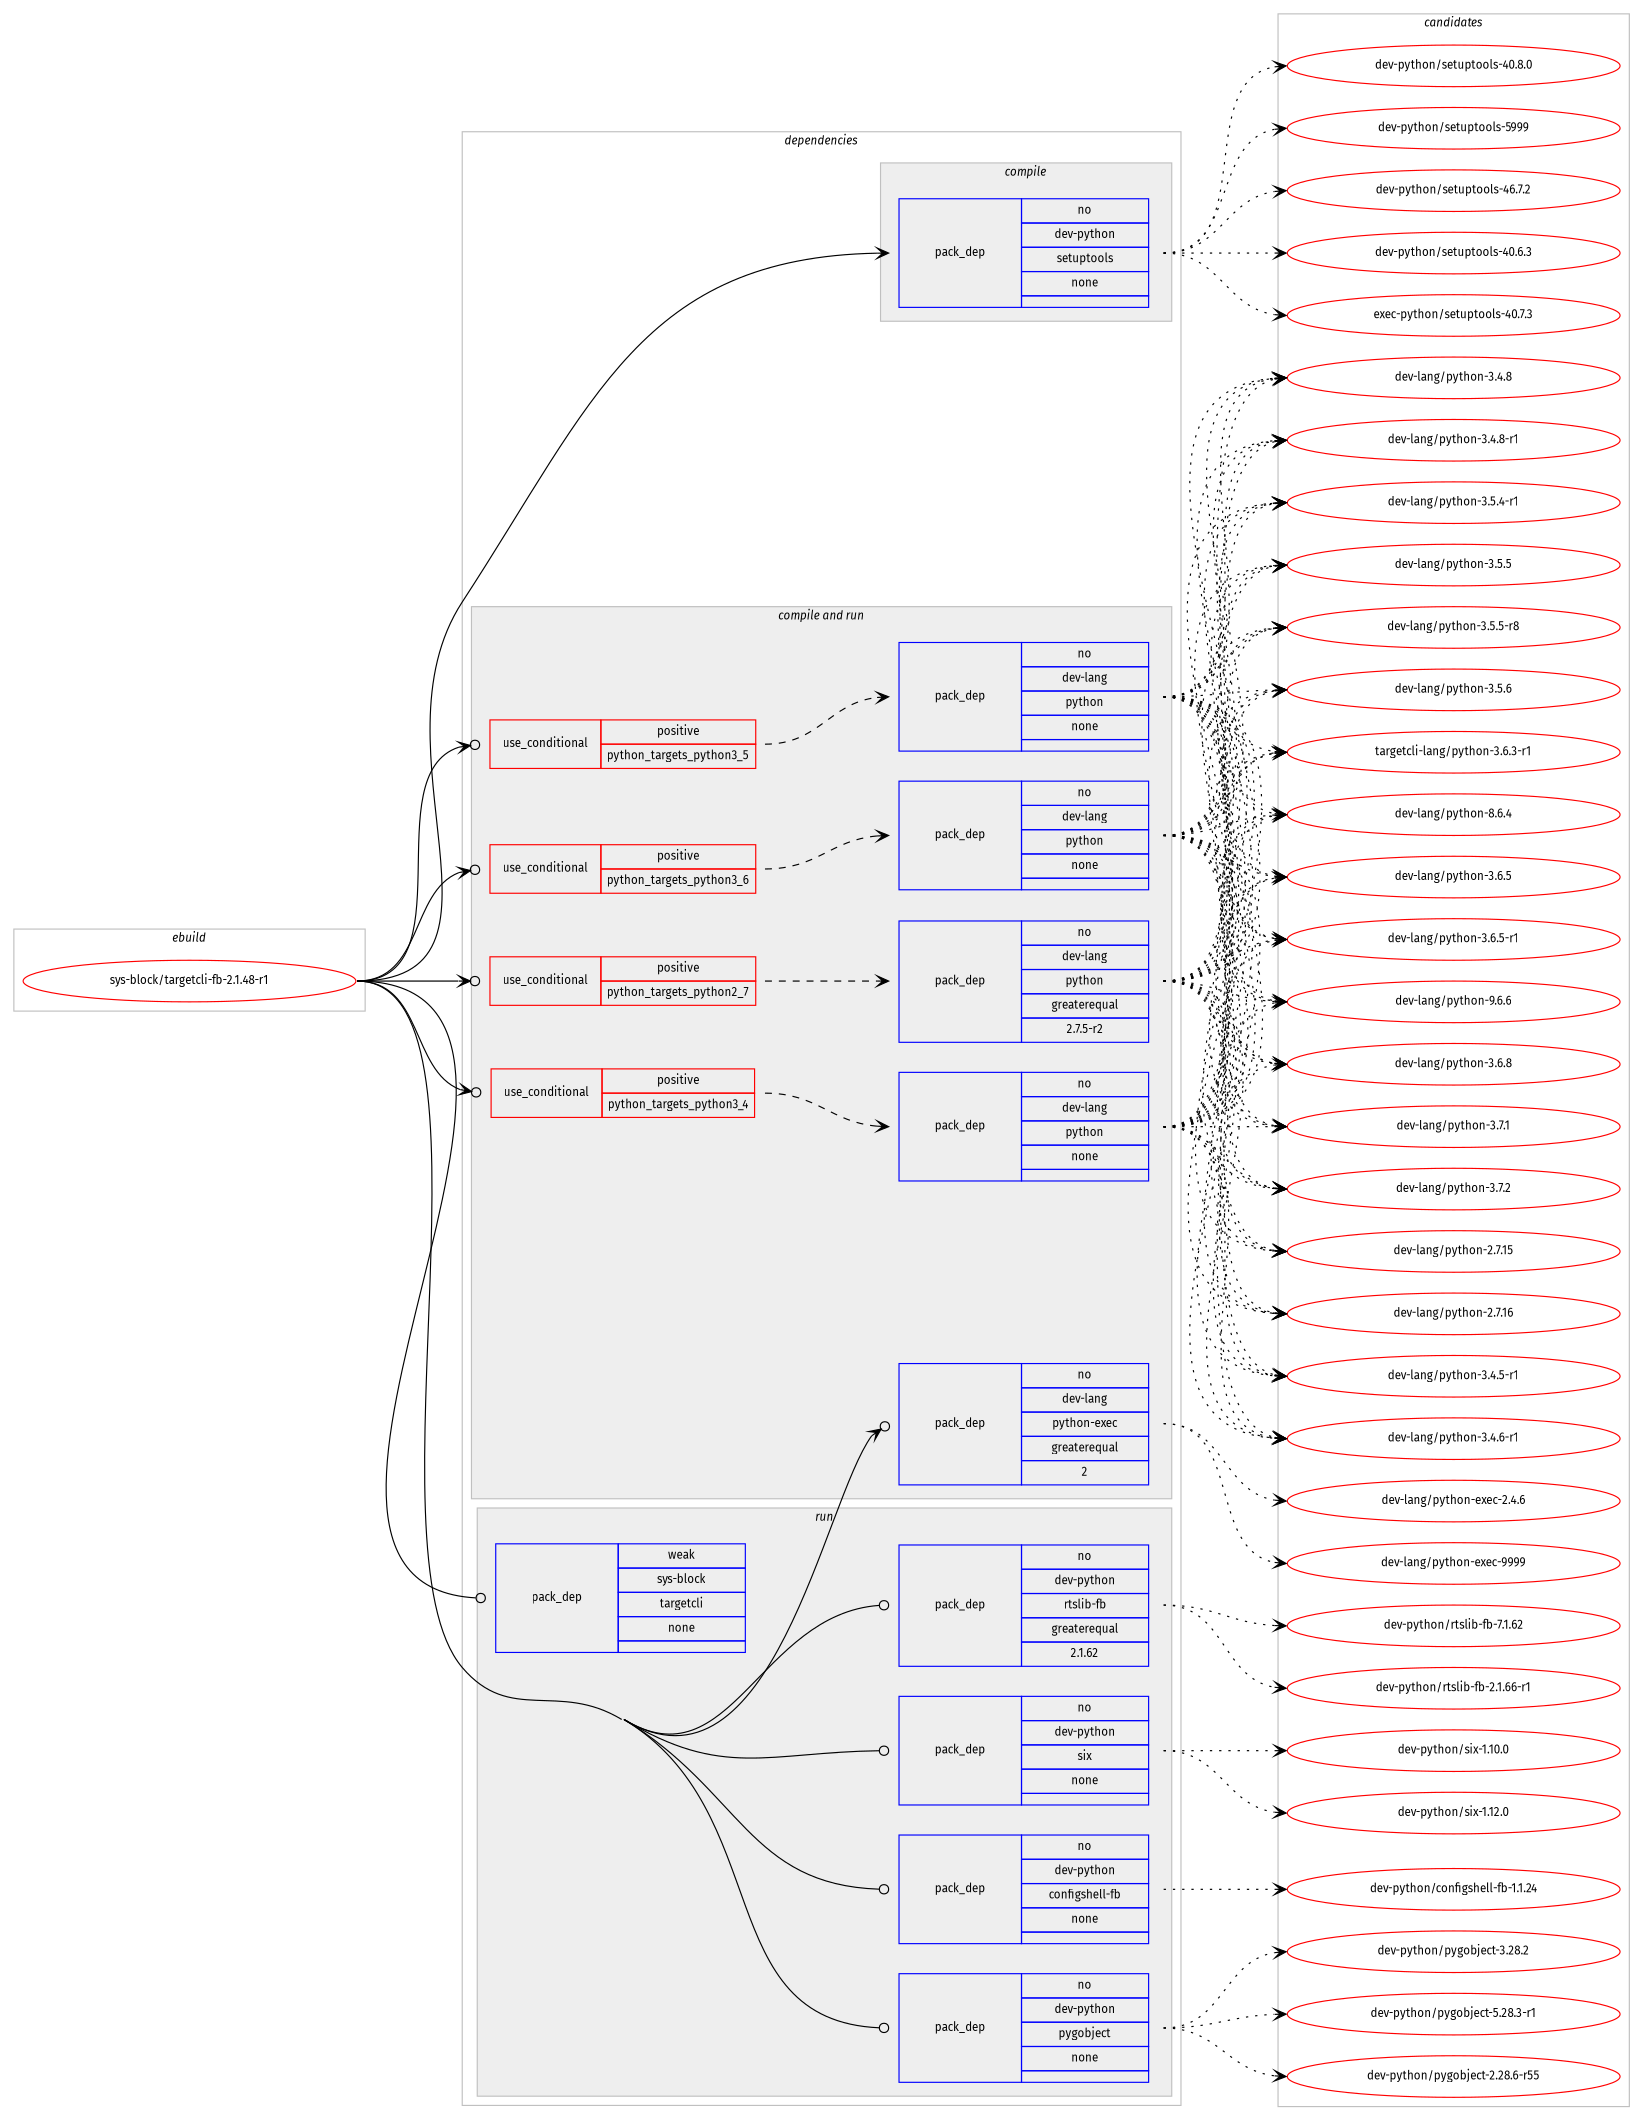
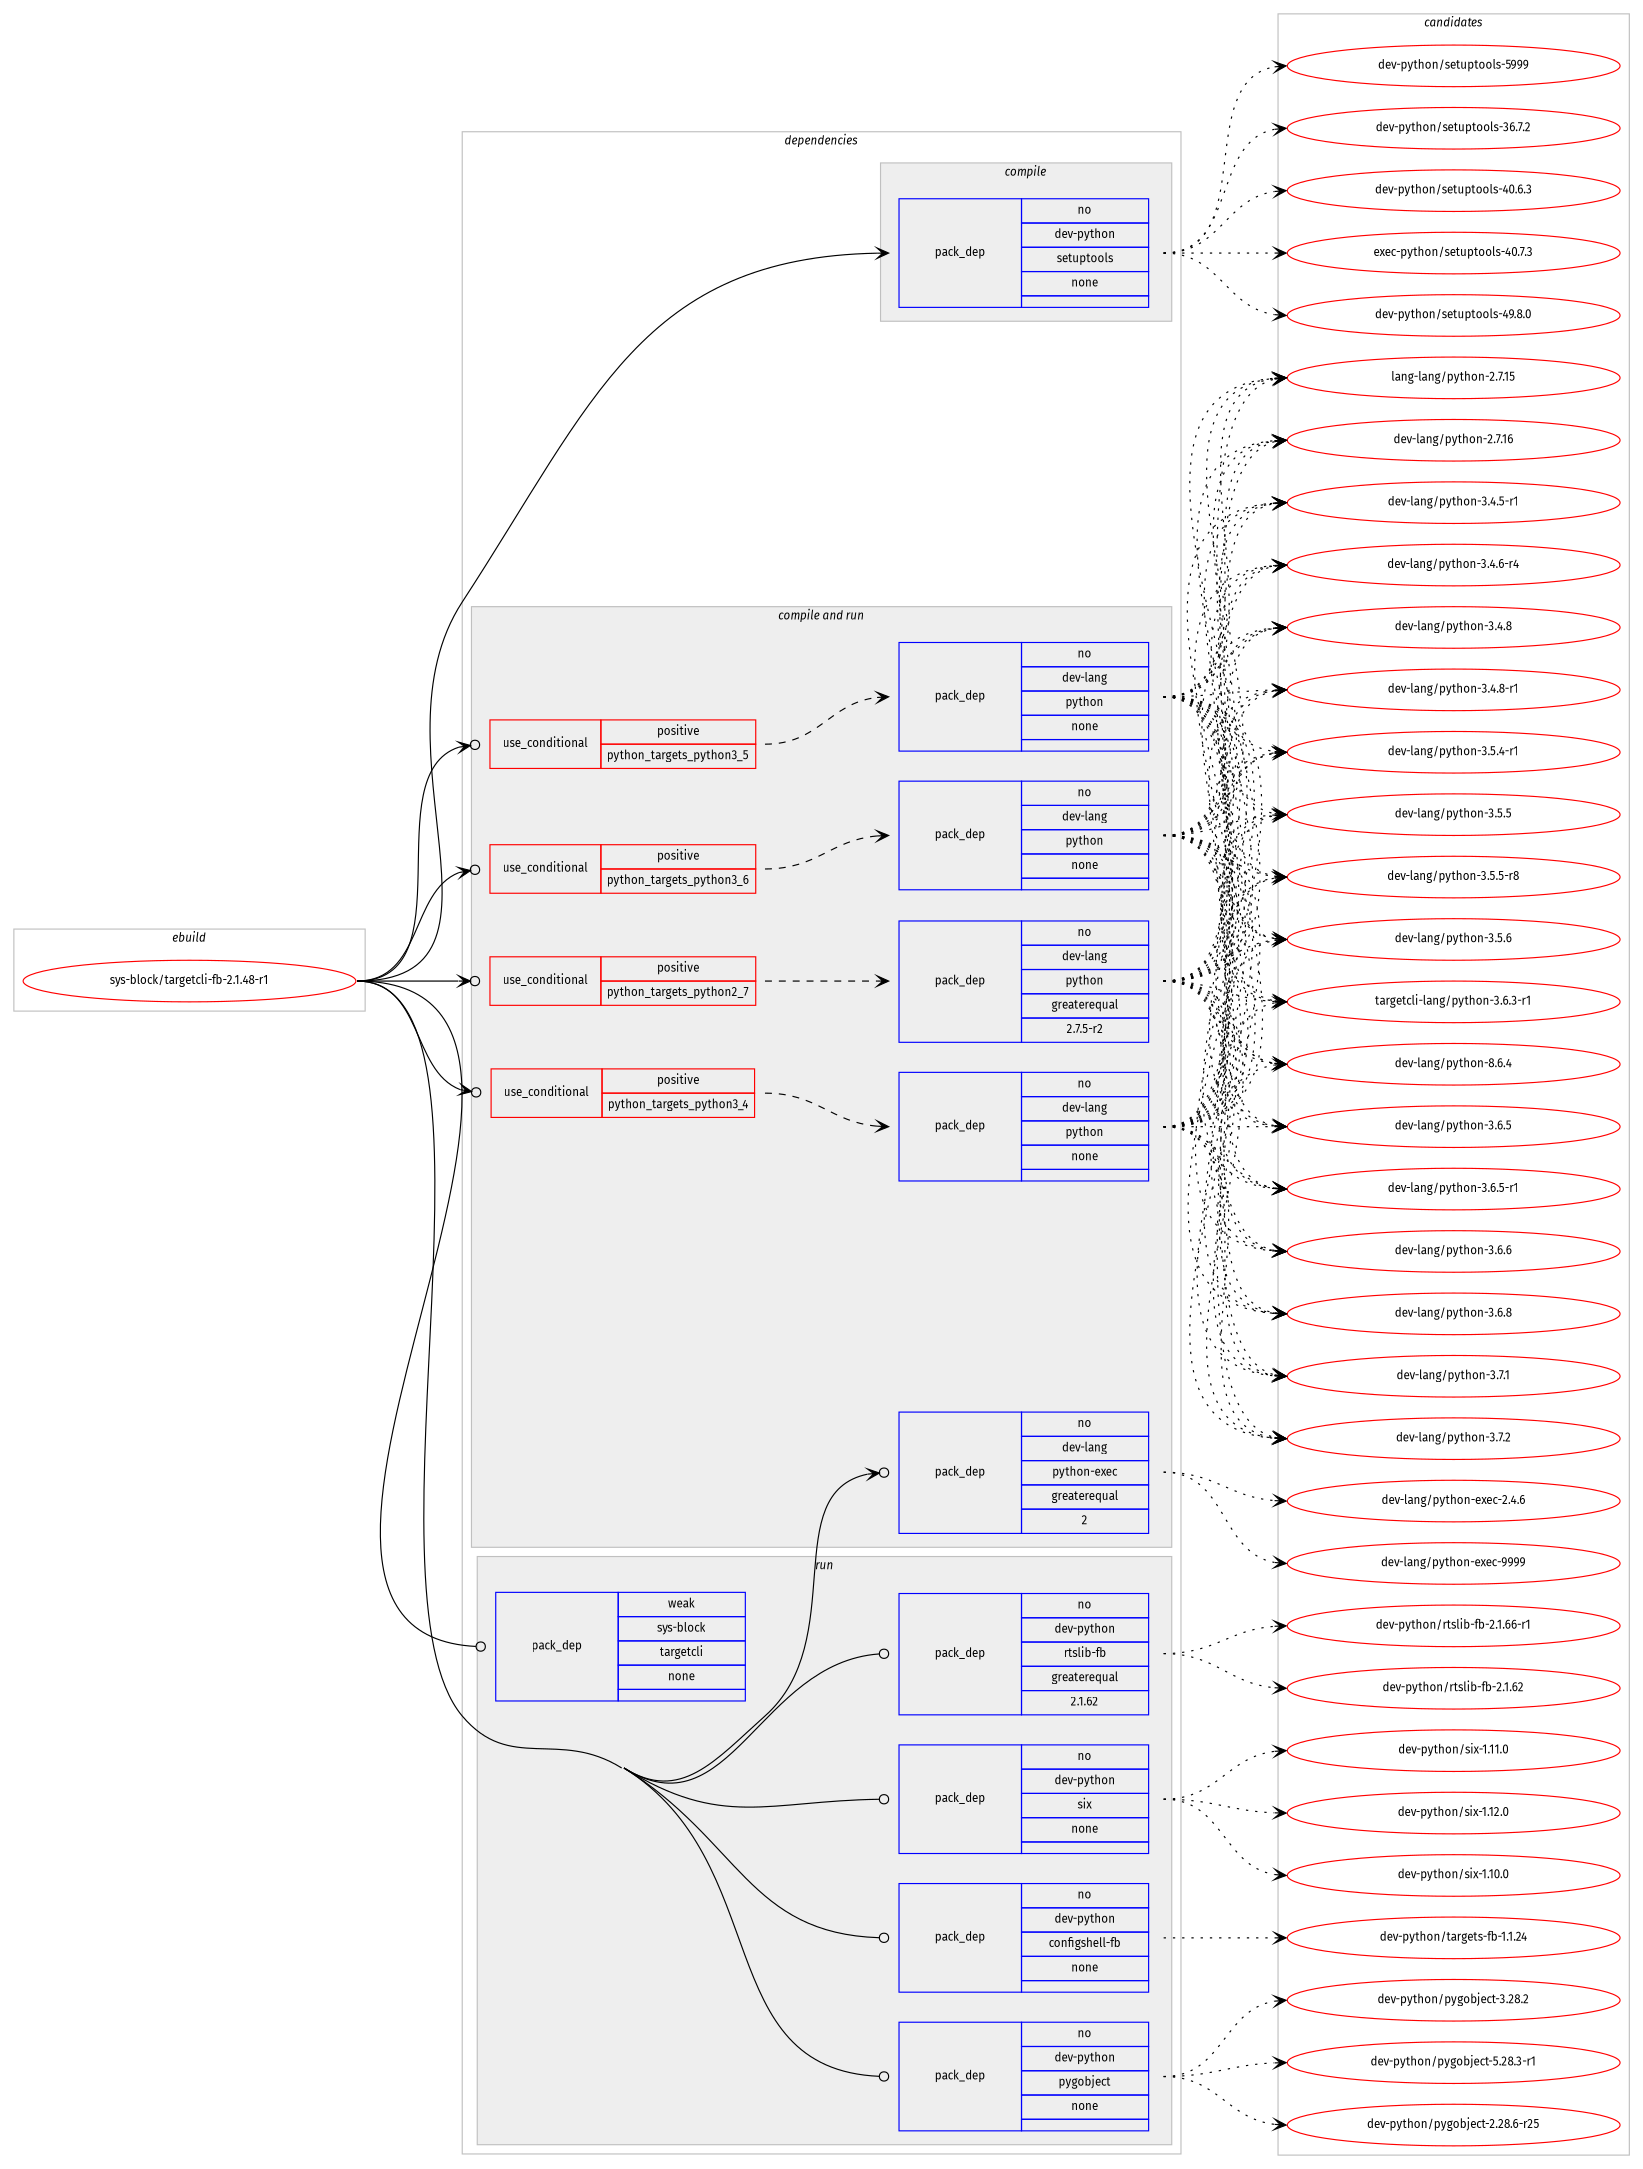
(1454, 66) -> (1454, 315)
(1454, 191) -> (1454, 128)
(1454, 1002) -> (1454, 1251)
(1454, 1251) -> (1454, 378)
(1454, 1439) -> (1454, 565)
(1454, 1626) -> (1454, 1688)
none -> (1454, 1751)
(1454, 1889) -> (1454, 1938)
(1454, 2077) -> (1454, 2125)
